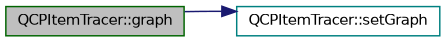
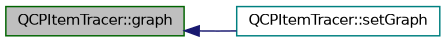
(203, 11) -> (218, 31)
